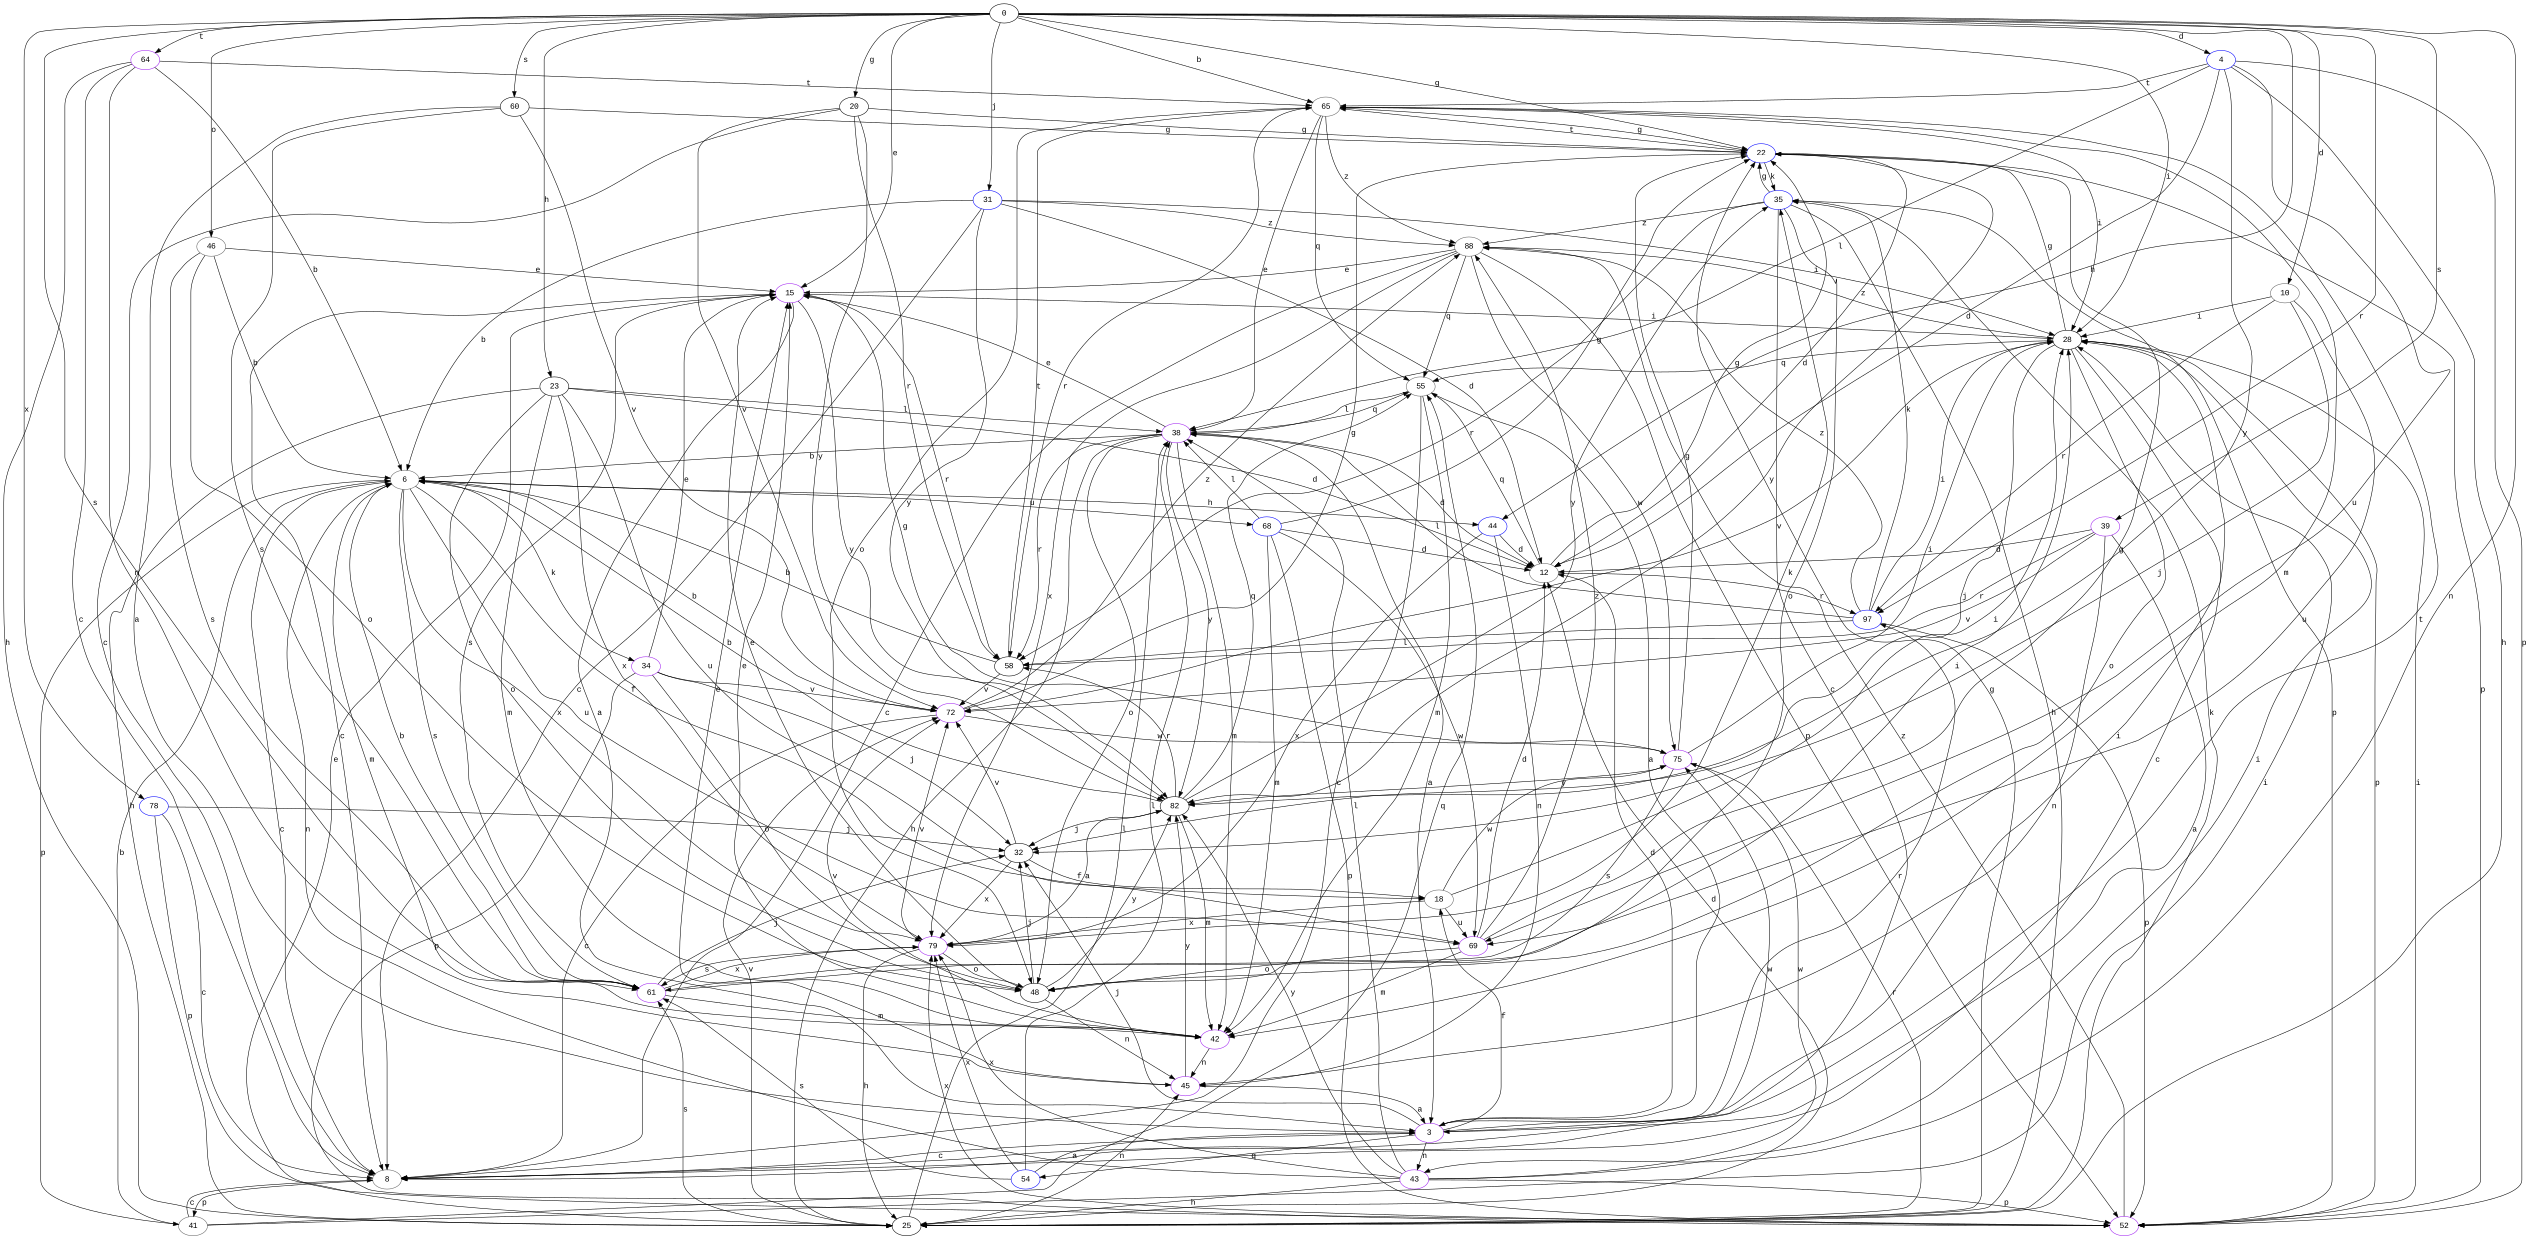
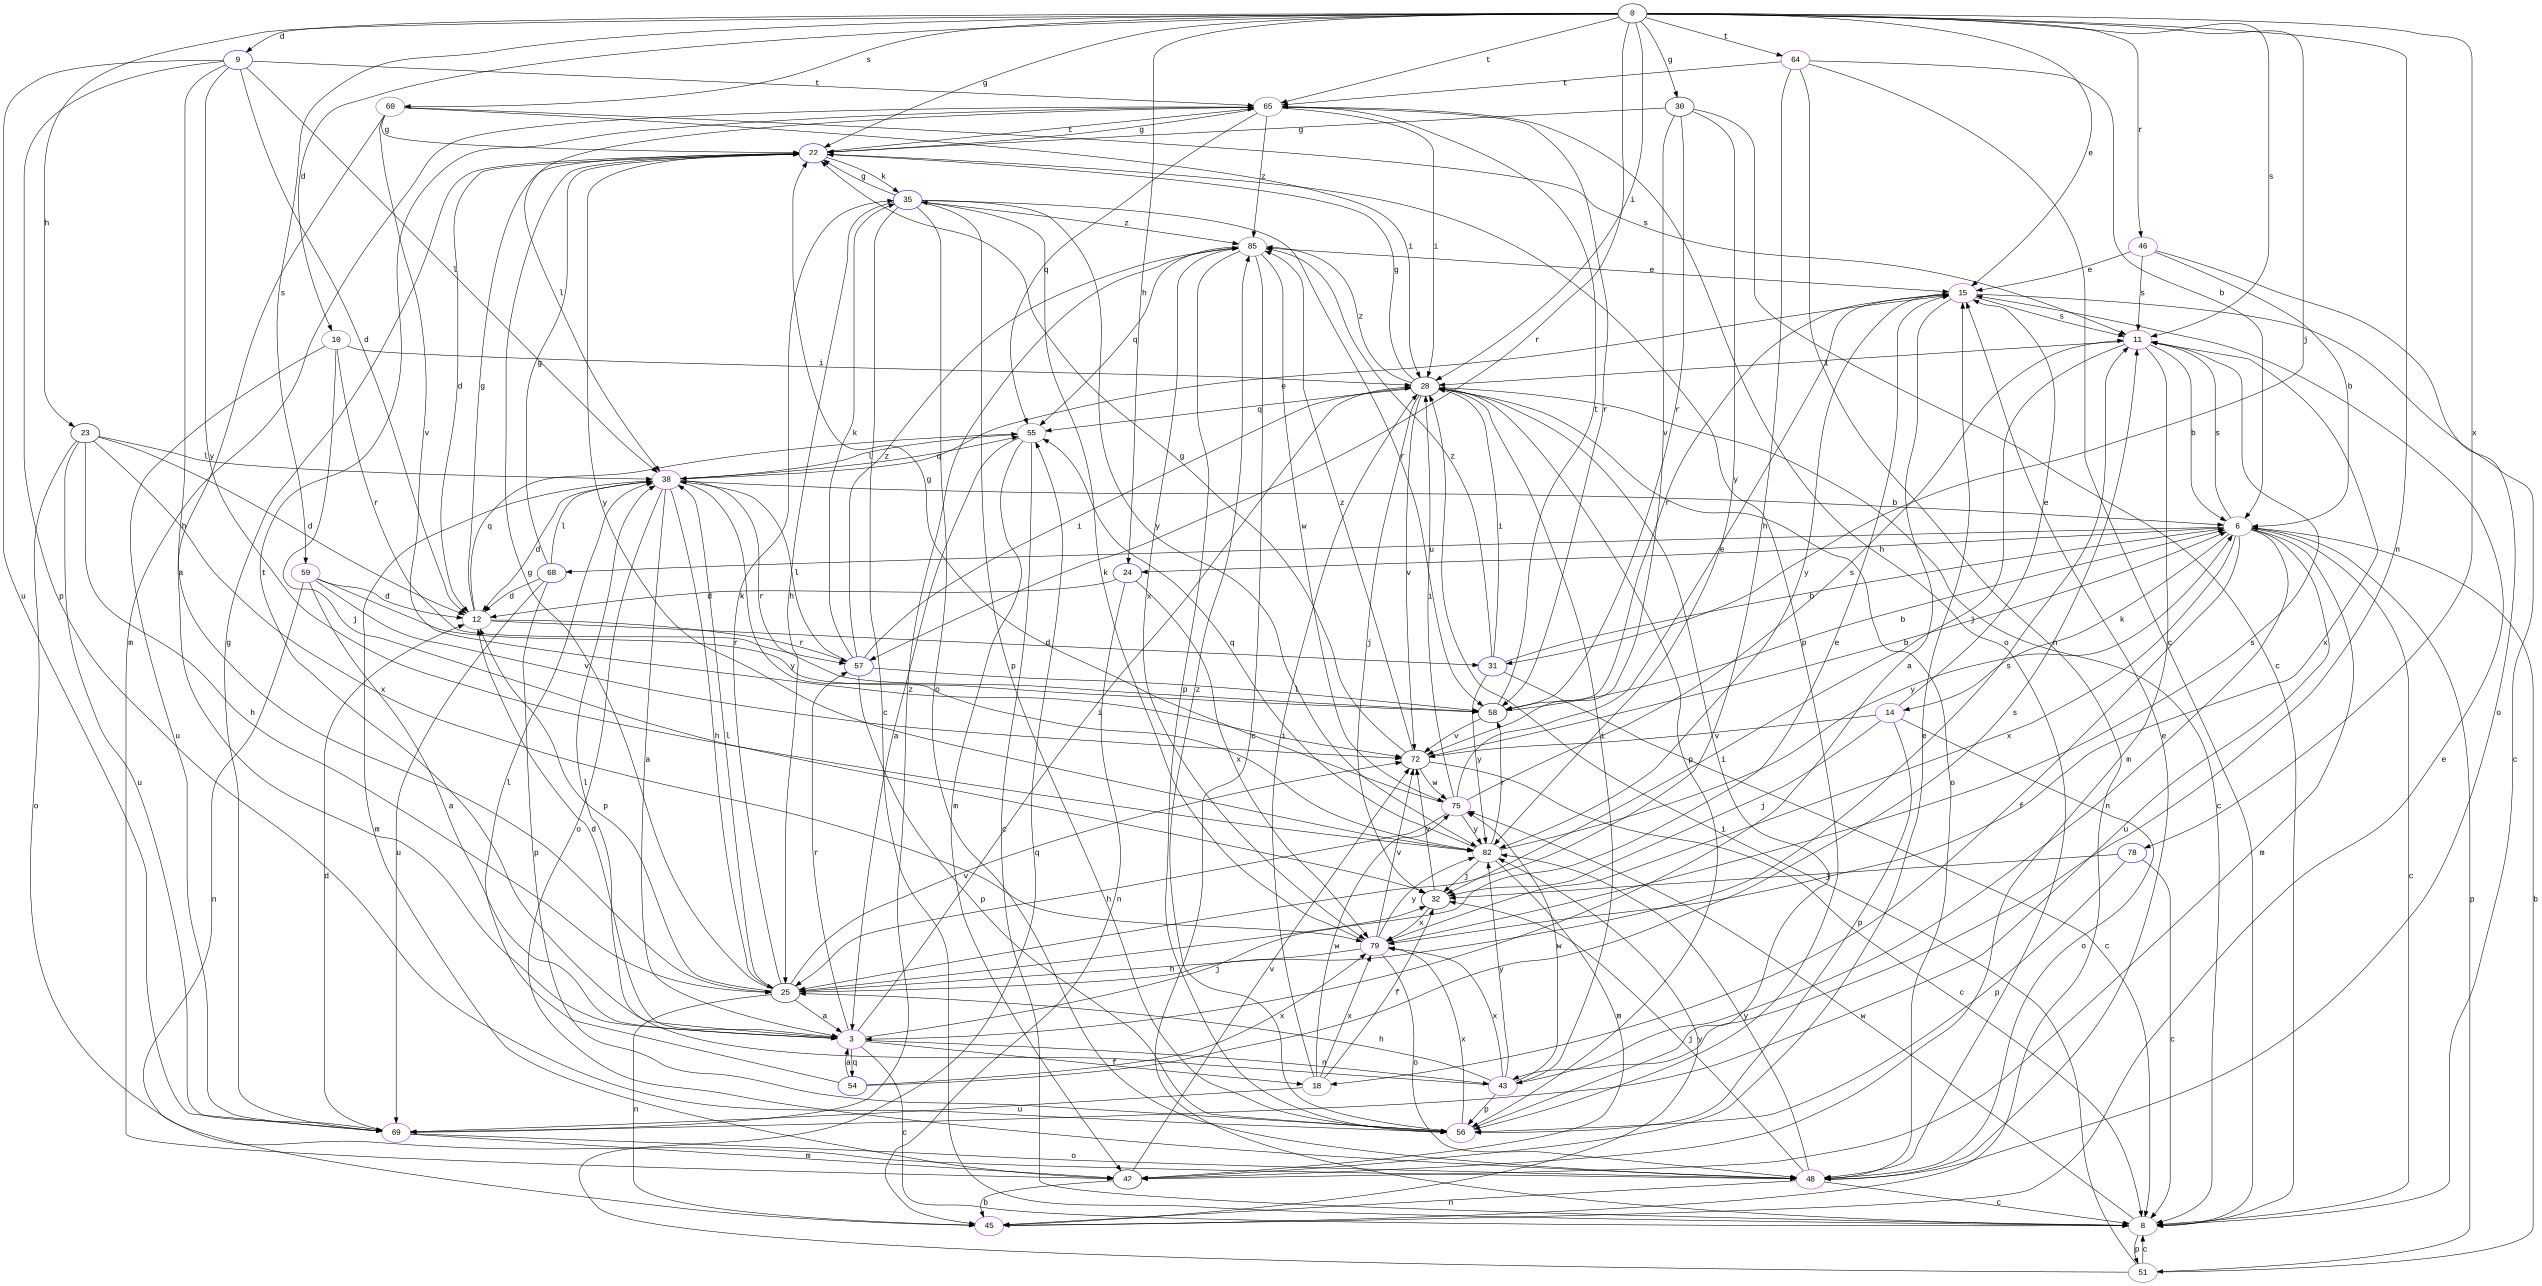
(1199, 60) -> (1489, 60)
(2221, 60) -> (238, 60)
(515, 107) -> (390, 107)
(854, 107) -> (1680, 107)
(214, 130) -> (2140, 130)
(211, 247) -> (2143, 247)
(1469, 247) -> (1252, 247)
(1265, 270) -> (561, 293)
(1426, 312) -> (1010, 148)
(1325, 317) -> (982, 643)
(905, 526) -> (1722, 550)
(1493, 526) -> (1127, 573)
(2105, 526) -> (306, 573)
(1529, 607) -> (1147, 528)
(1867, 620) -> (859, 666)
(729, 643) -> (1913, 690)
(646, 666) -> (1890, 713)
(951, 713) -> (1415, 760)
(1461, 736) -> (399, 853)
(1274, 785) -> none
(1175, 806) -> (1487, 853)
(1088, 876) -> (1414, 900)
(1222, 889) -> (1384, 1000)
(1714, 900) -> (606, 806)
(633, 930) -> none
(651, 993) -> (2137, 340)
(1035, 993) -> (1810, 1179)
(1894, 993) -> (1109, 900)
(1215, 1040) -> (1127, 1179)
(612, 1050) -> (2006, 874)
(1204, 1063) -> (986, 1203)
(1315, 1089) -> (816, 1015)
none -> (1974, 1202)
(193, 1226) -> (2143, 1273)
(2124, 1226) -> (1461, 1133)
